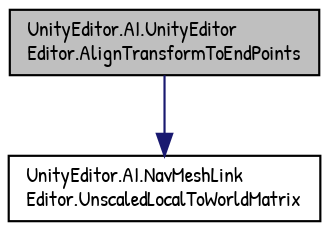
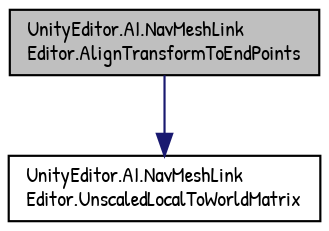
(165, 42) -> (165, 42)
